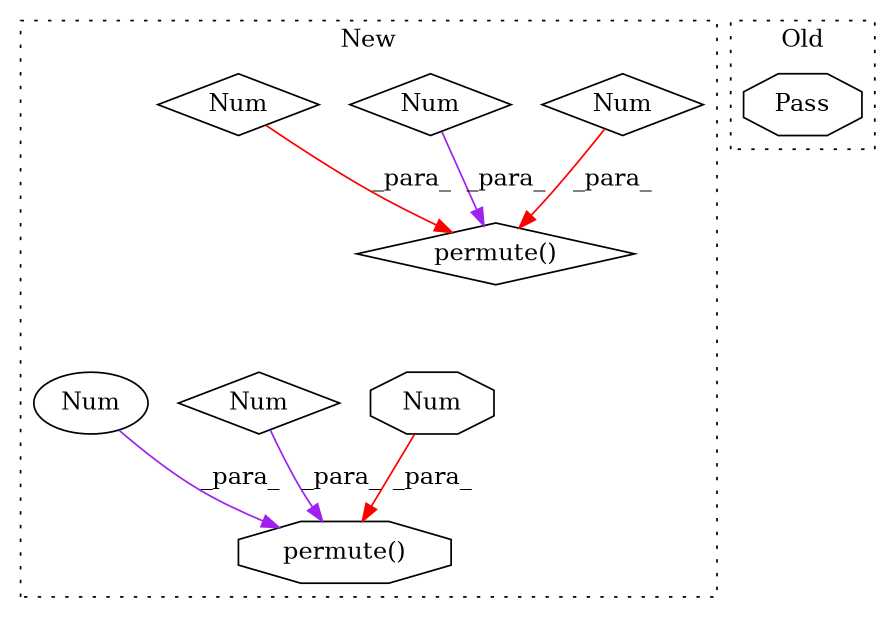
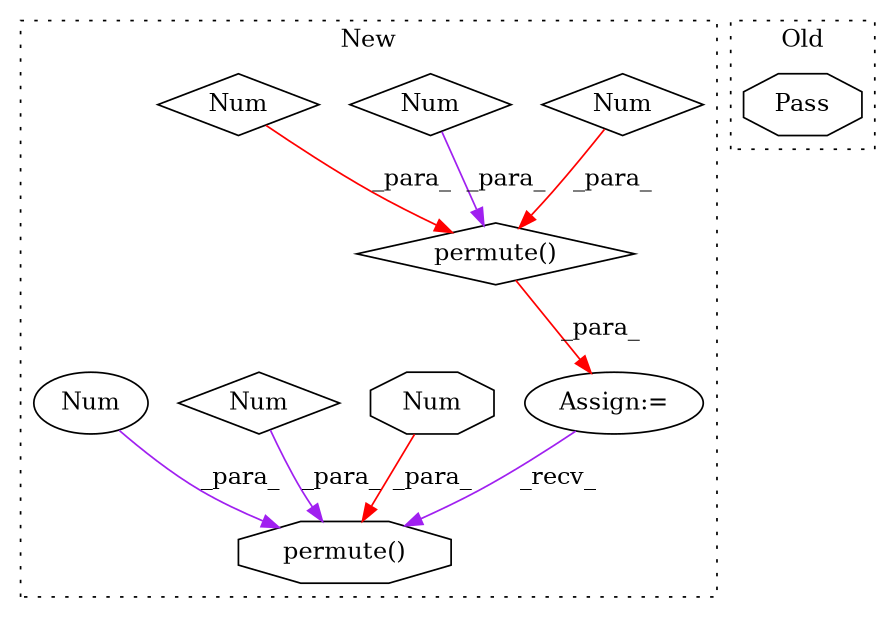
none -> (614, 403)
